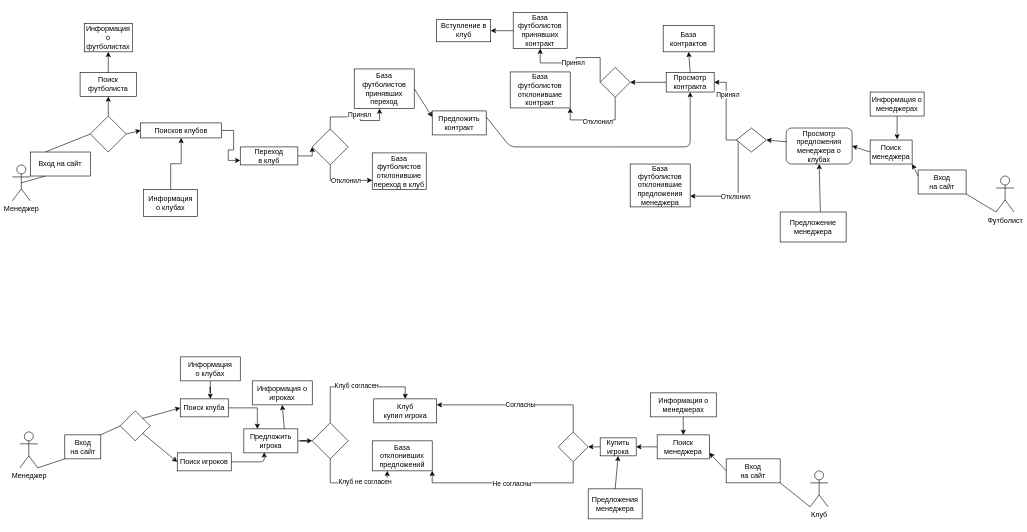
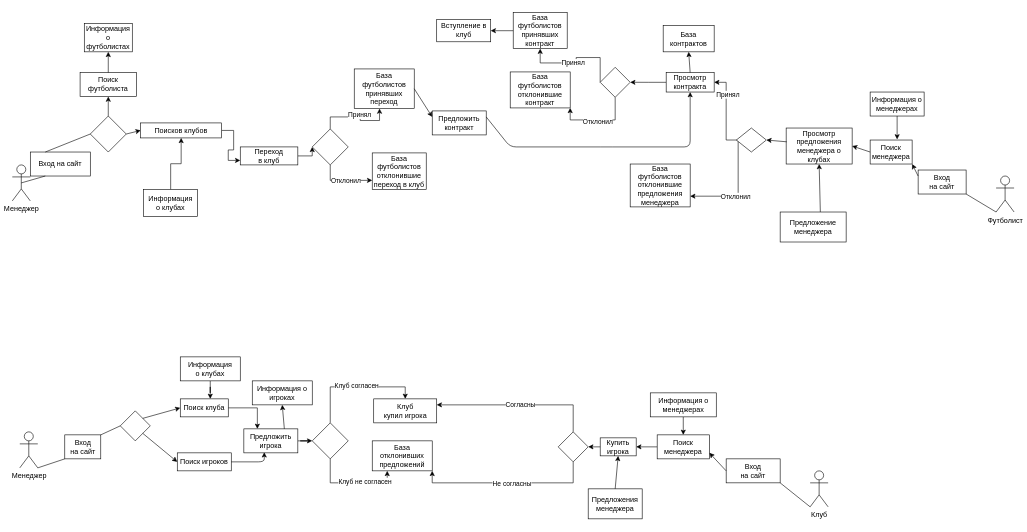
(819, 146) -> (819, 146)
